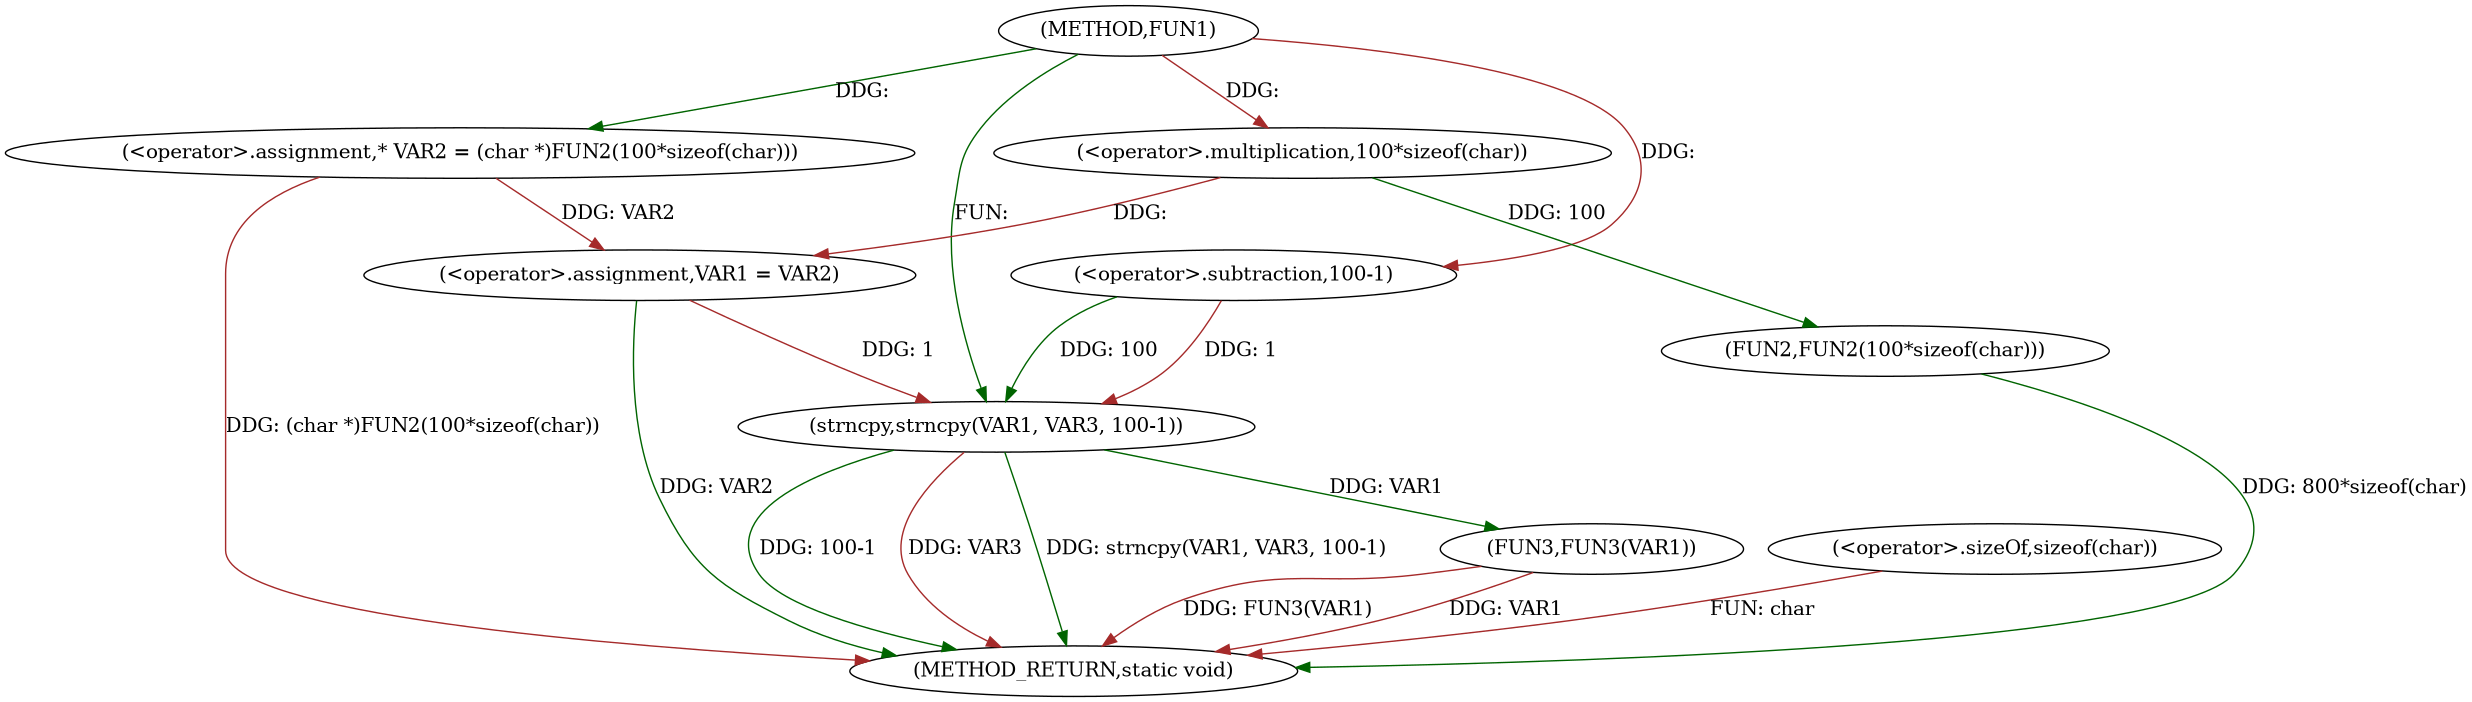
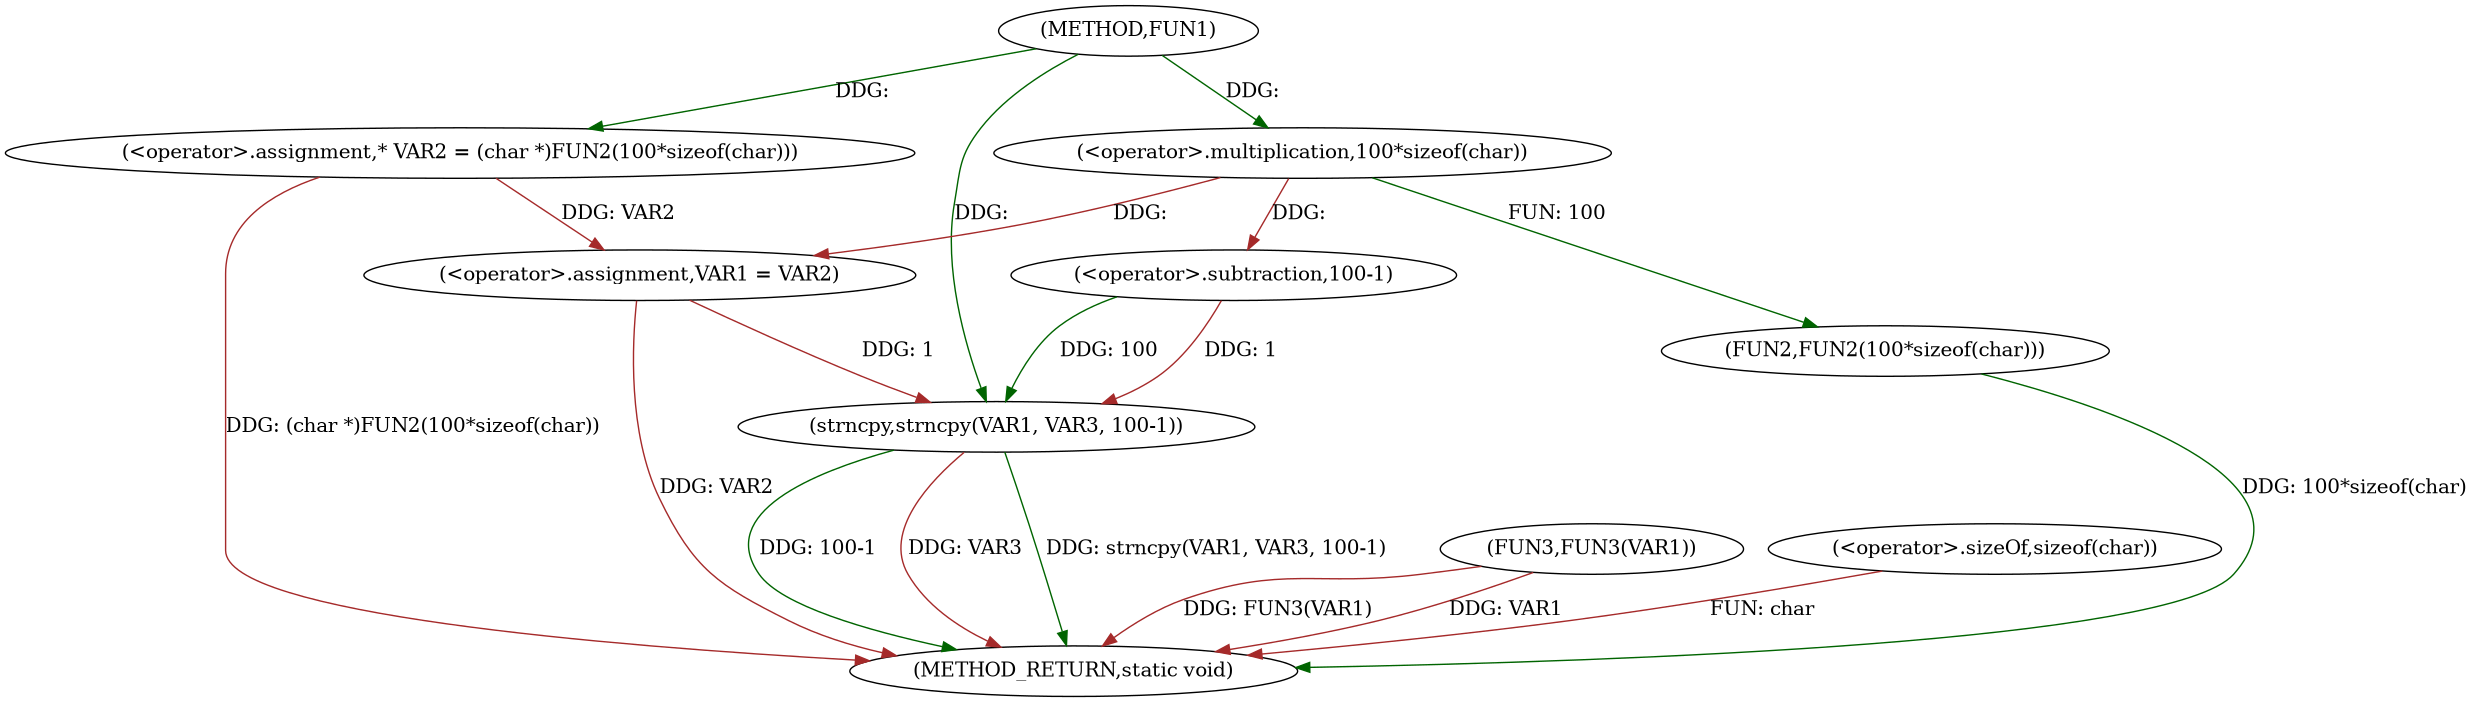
(1209, 88) -> (1209, 88)
(1575, 96) -> (1272, 208)
(985, 214) -> (985, 214)
(1557, 214) -> (1557, 214)
(1295, 488) -> none
(2354, 488) -> (2354, 488)
(679, 534) -> (679, 534)
